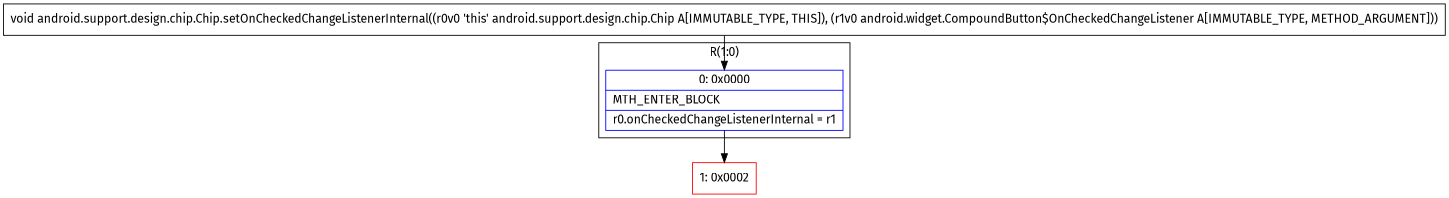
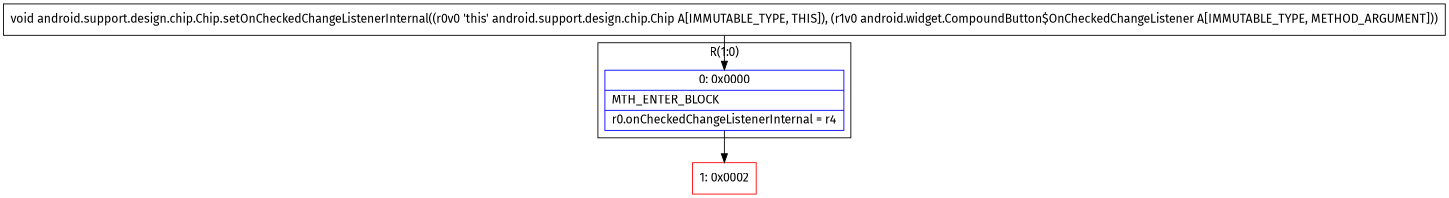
(724, 120) -> (724, 120)
